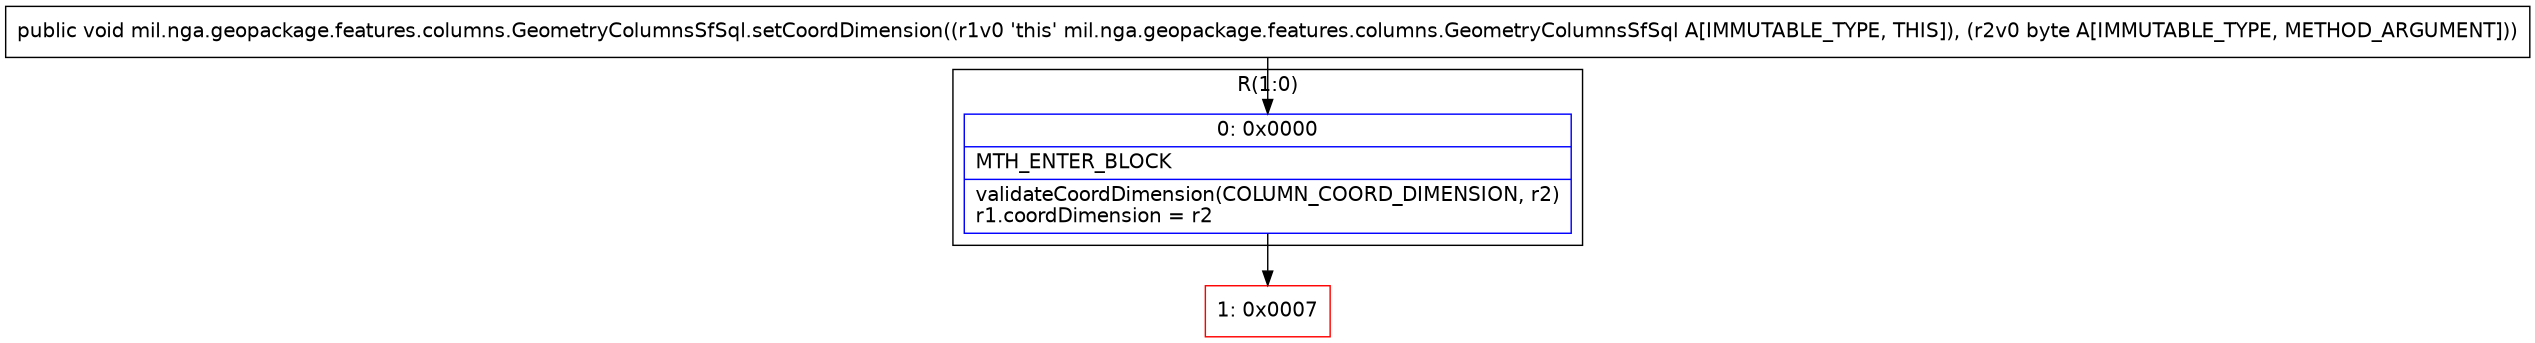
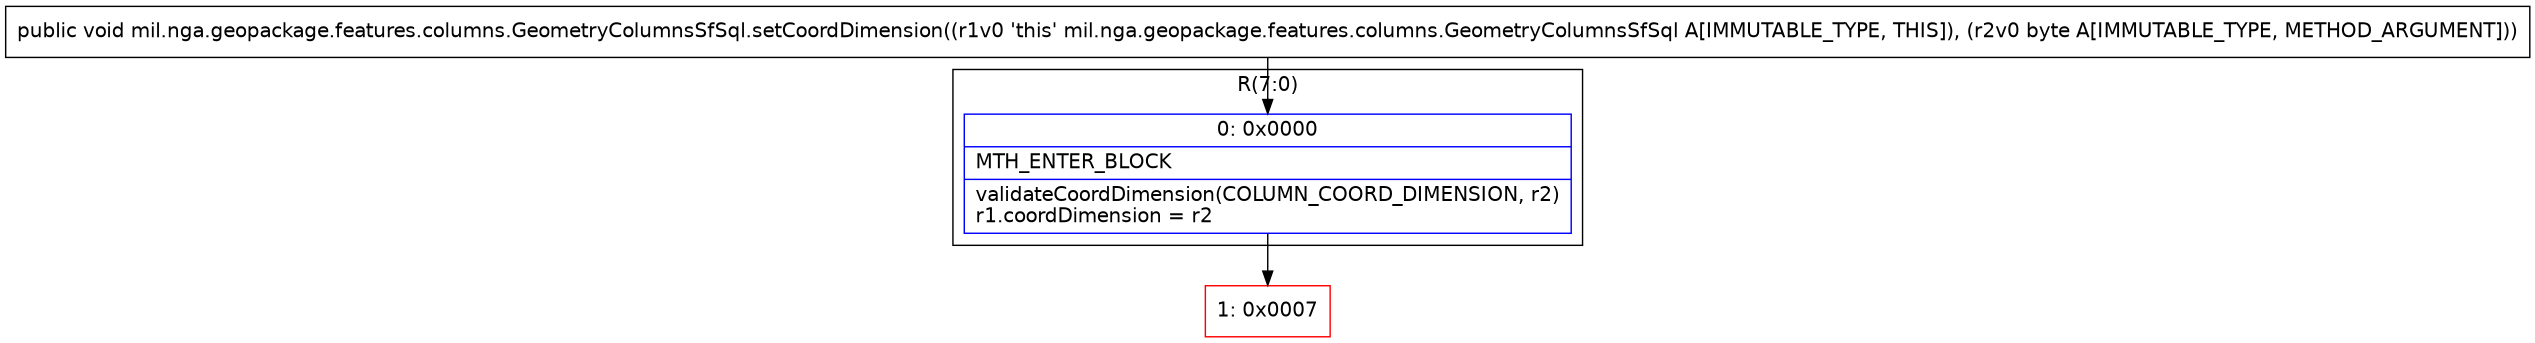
(1268, 86) -> (1268, 86)
